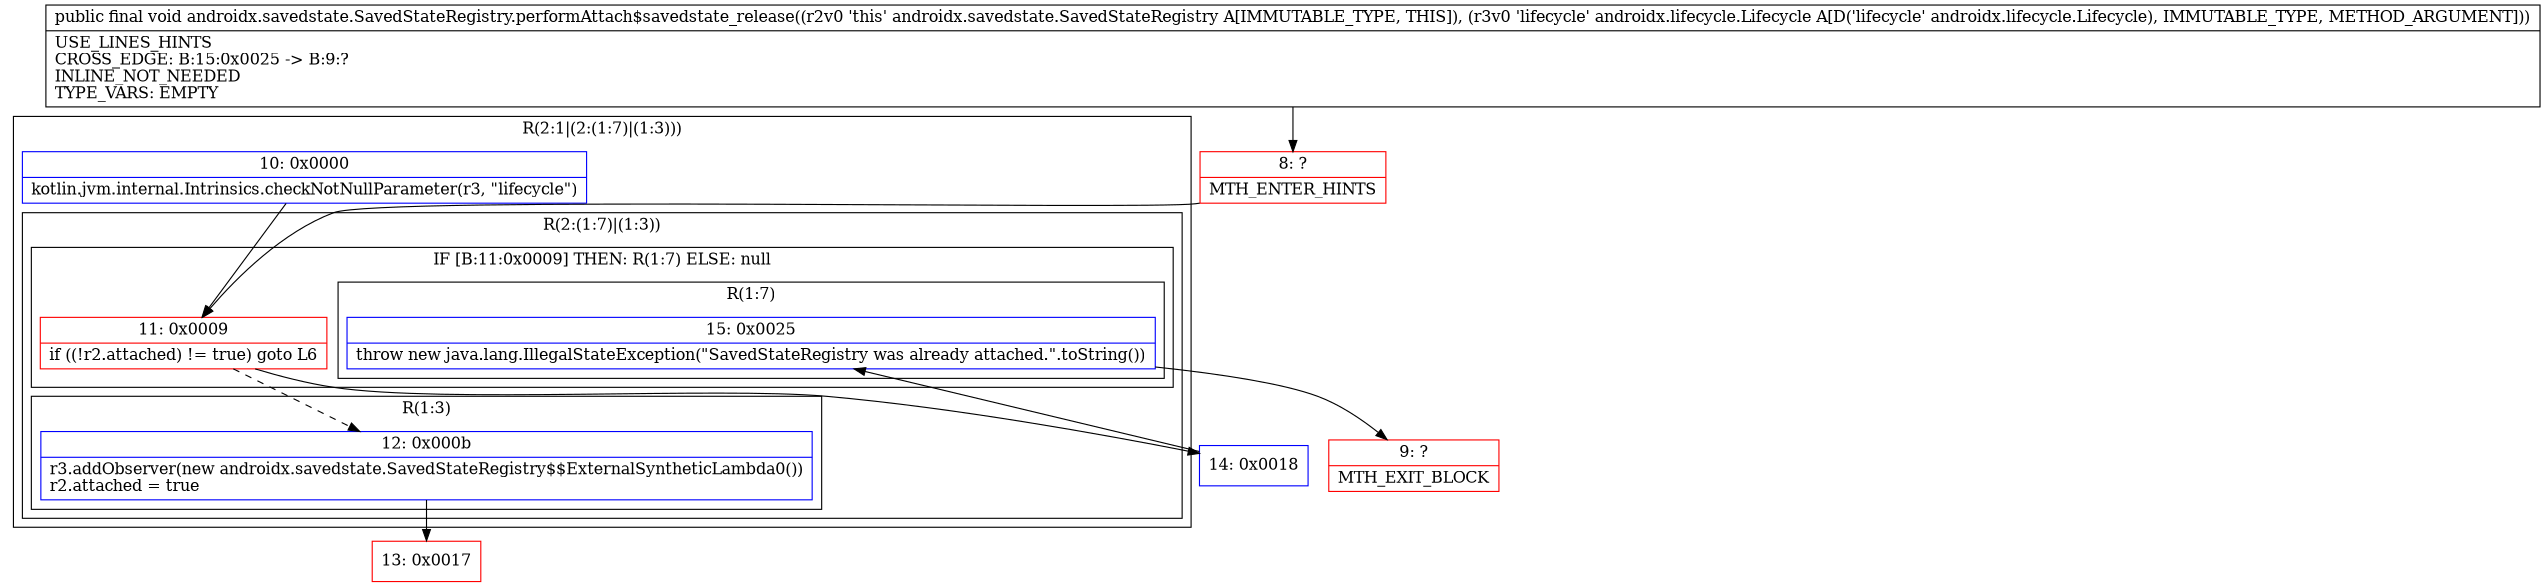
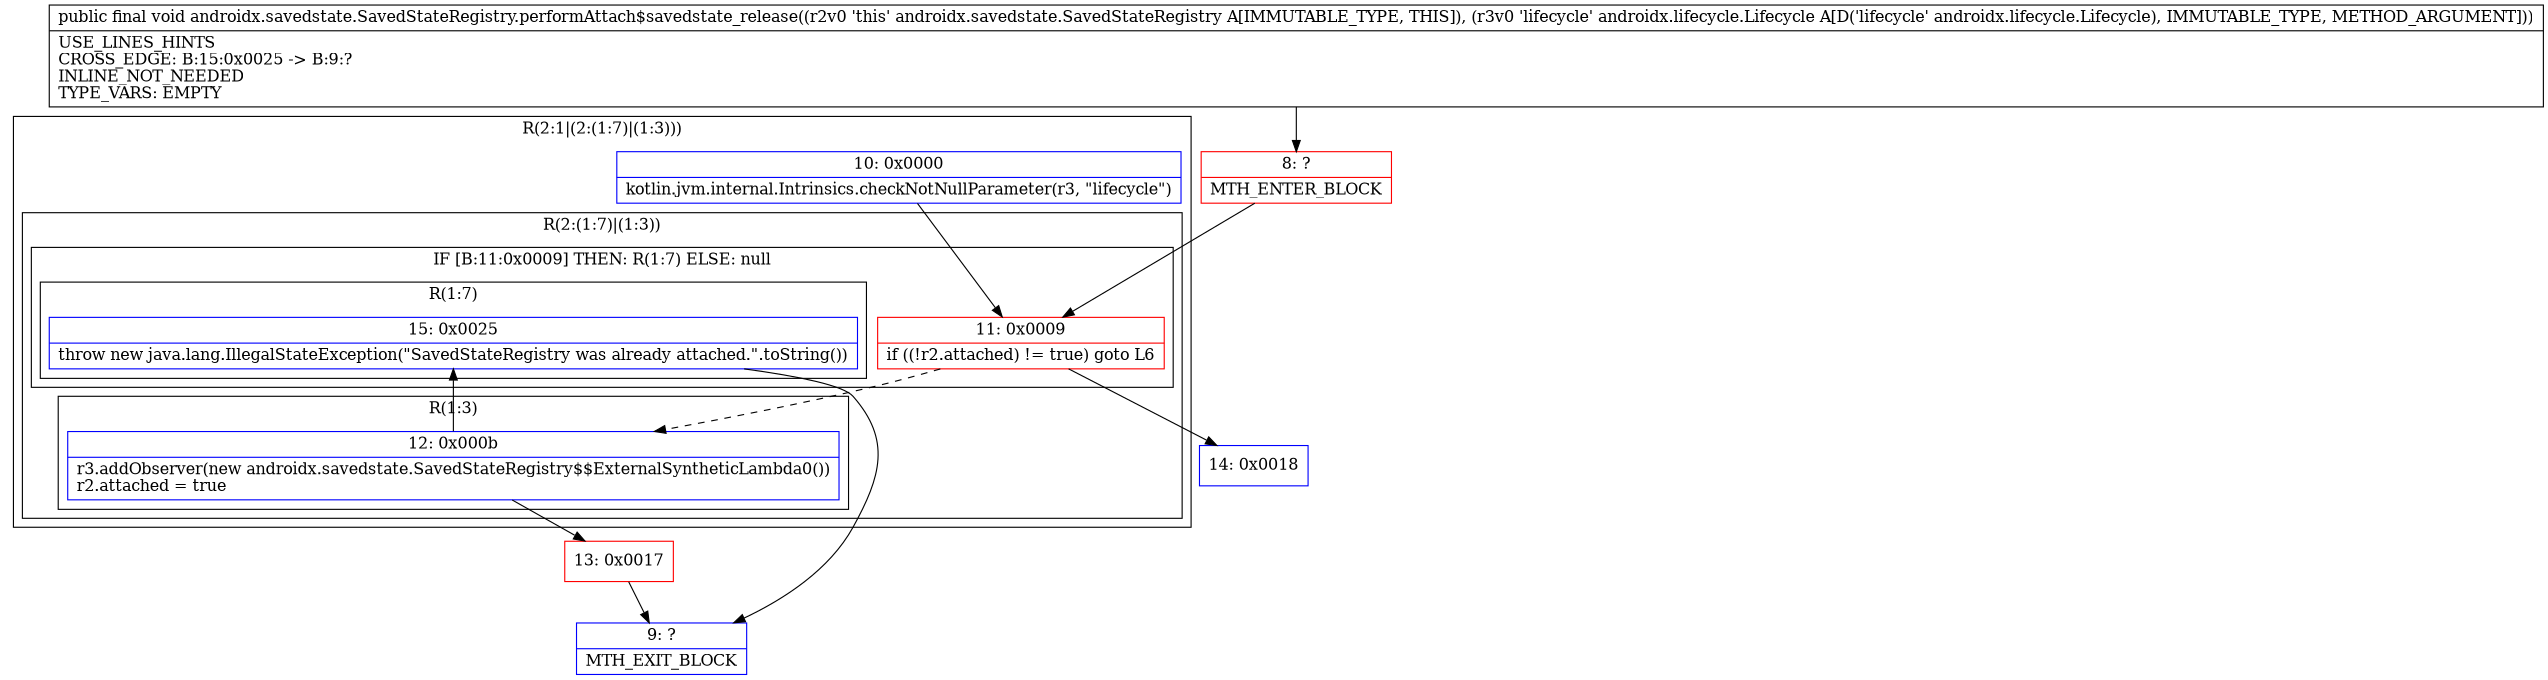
(1293, 190) -> (1296, 190)
(1032, 412) -> (453, 406)
(1414, 466) -> (662, 649)
none -> (636, 597)
